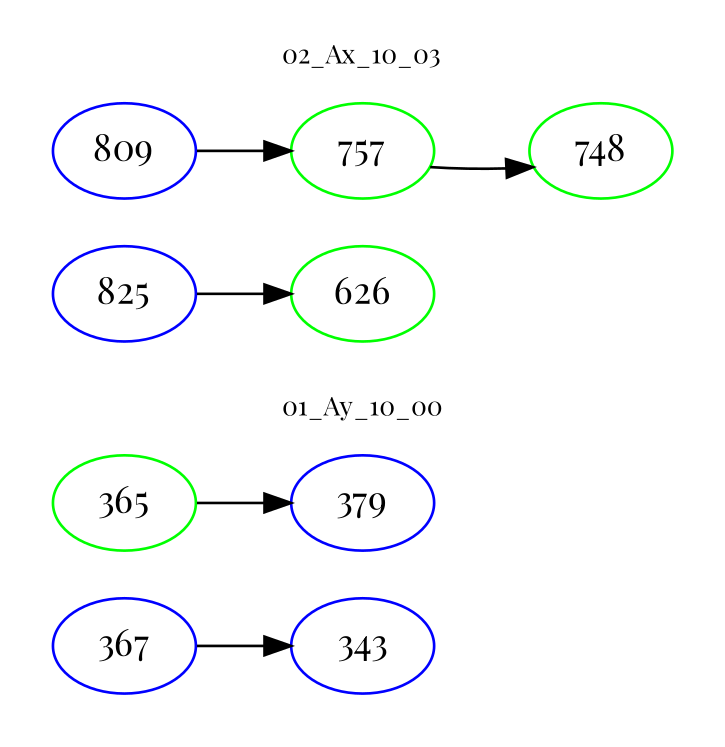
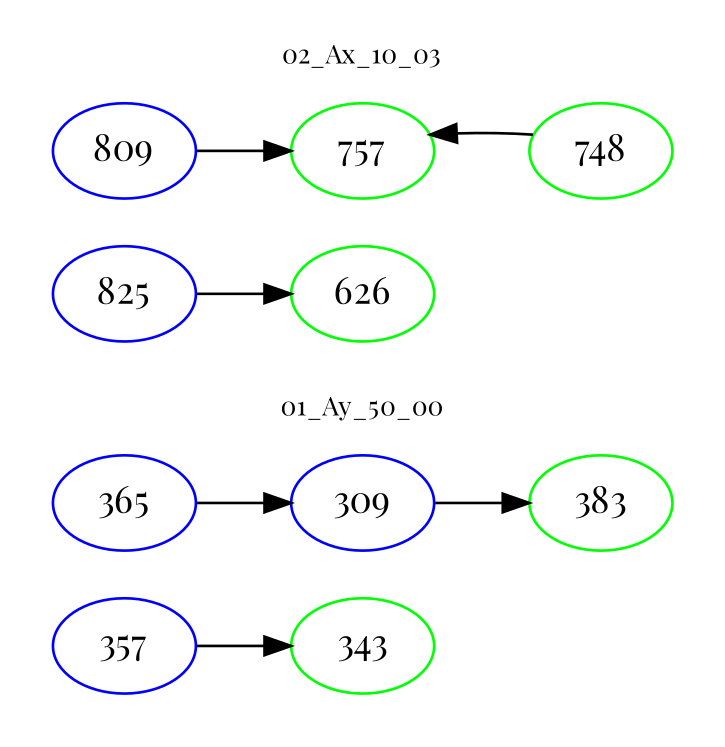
(468, 169) -> (495, 133)
(363, 409) -> (363, 409)
(124, 503) -> (124, 503)
(363, 503) -> (363, 503)
none -> (601, 503)
(124, 646) -> (124, 646)
(363, 646) -> (363, 646)
